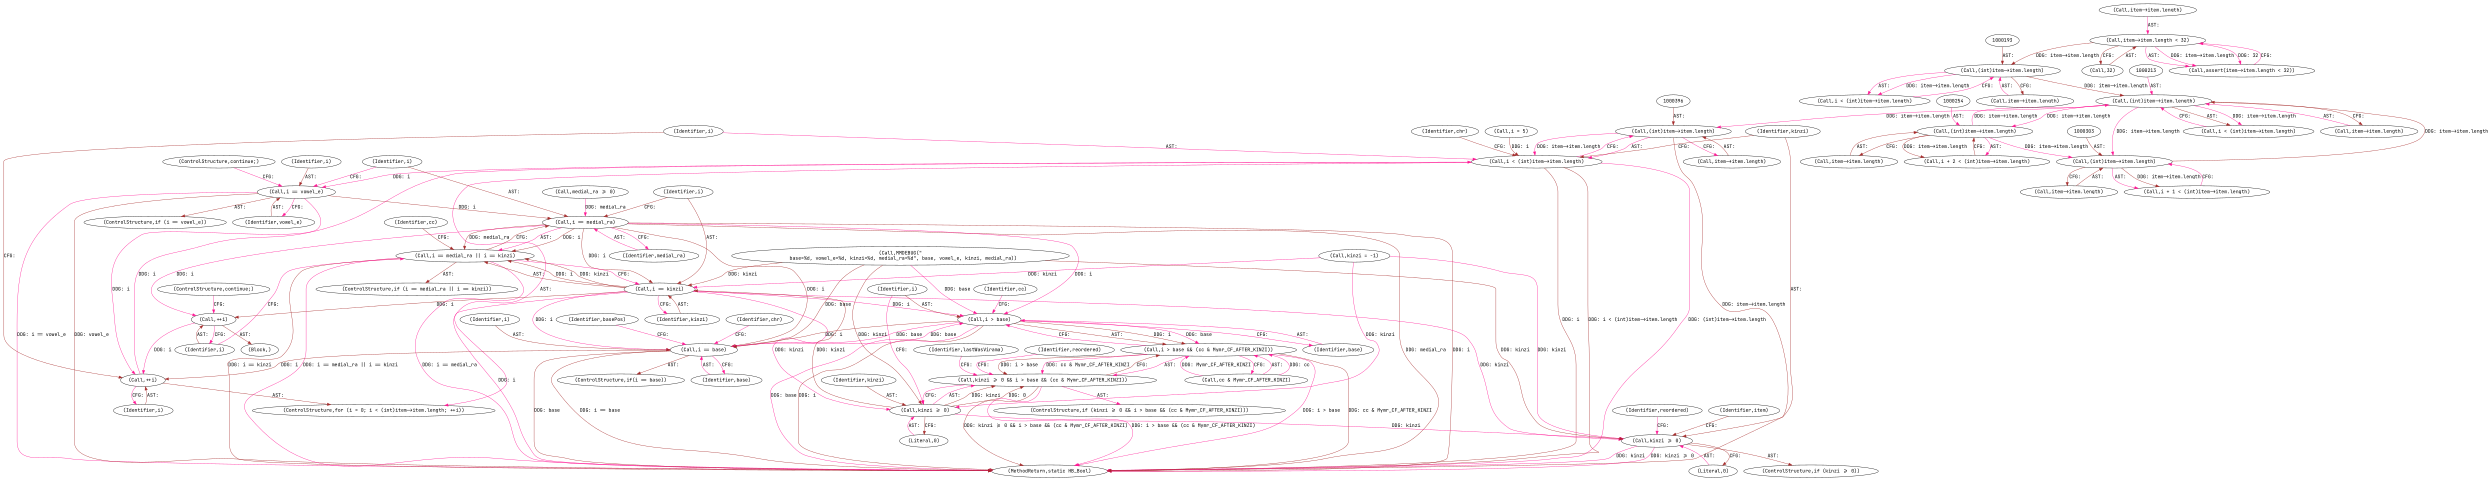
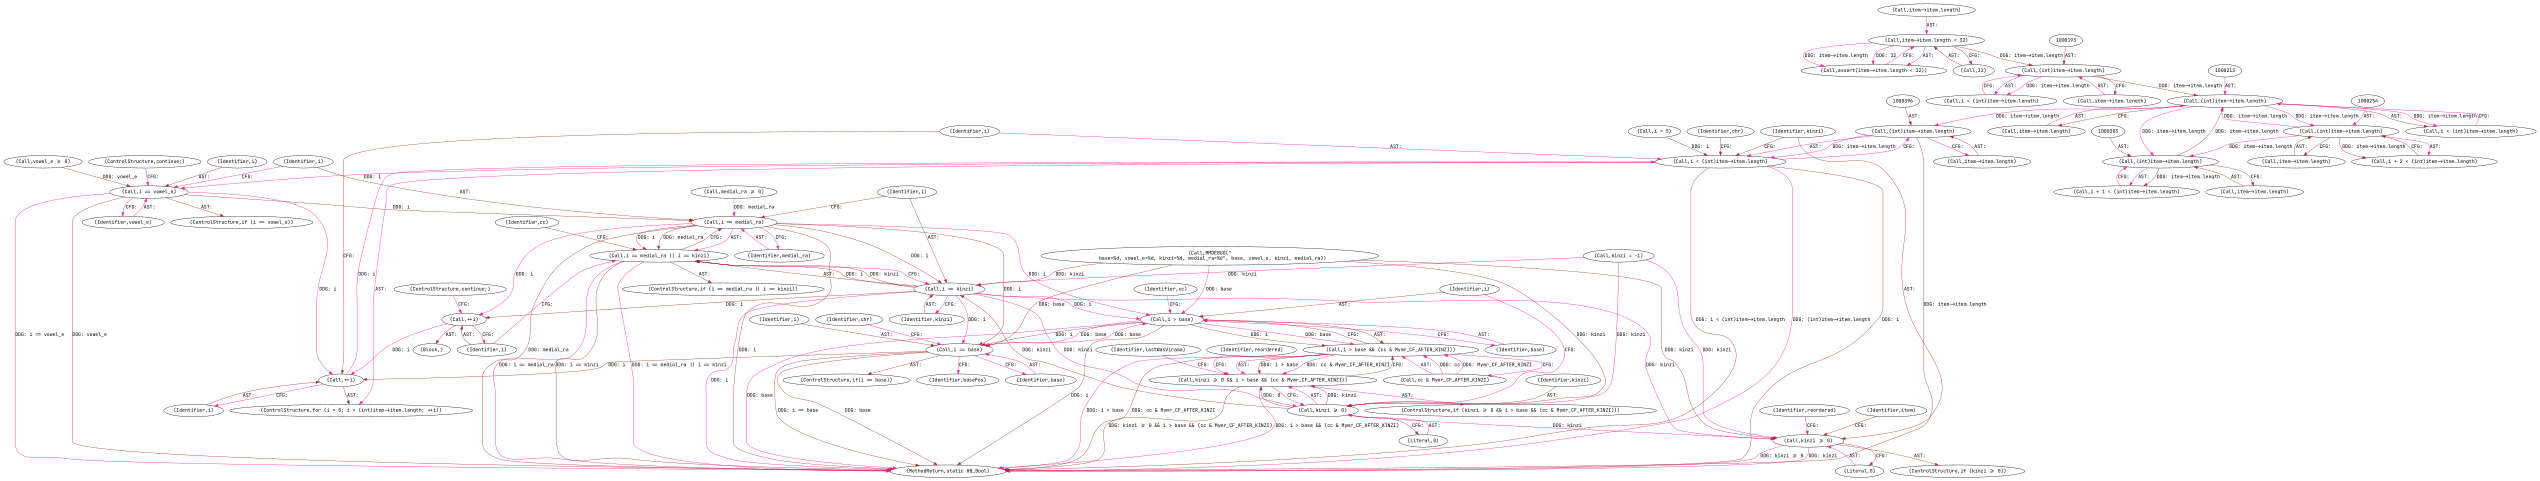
none -> (43, 162)
(272, 207) -> (140, 210)
(649, 334) -> (959, 363)
(1077, 340) -> (1314, 329)
